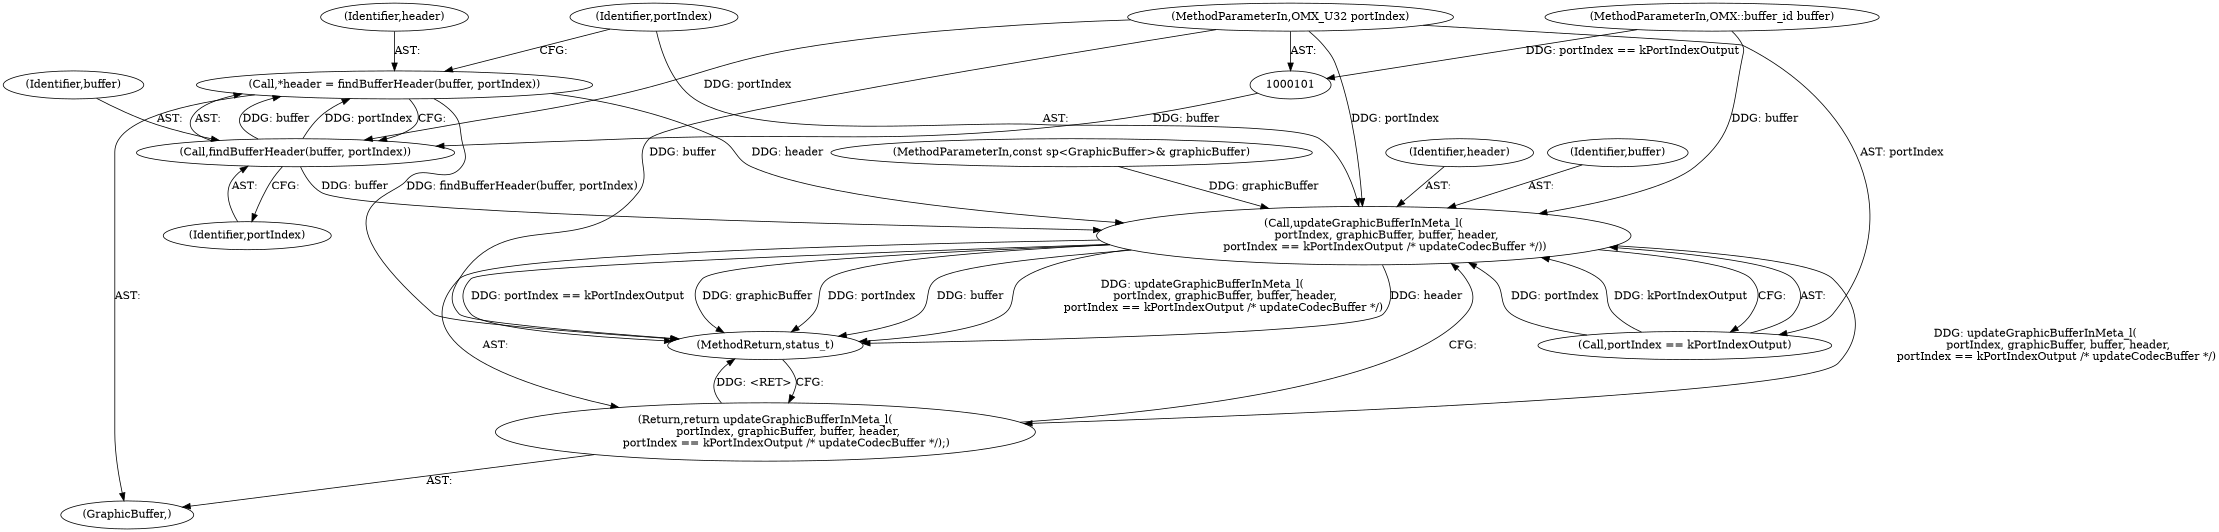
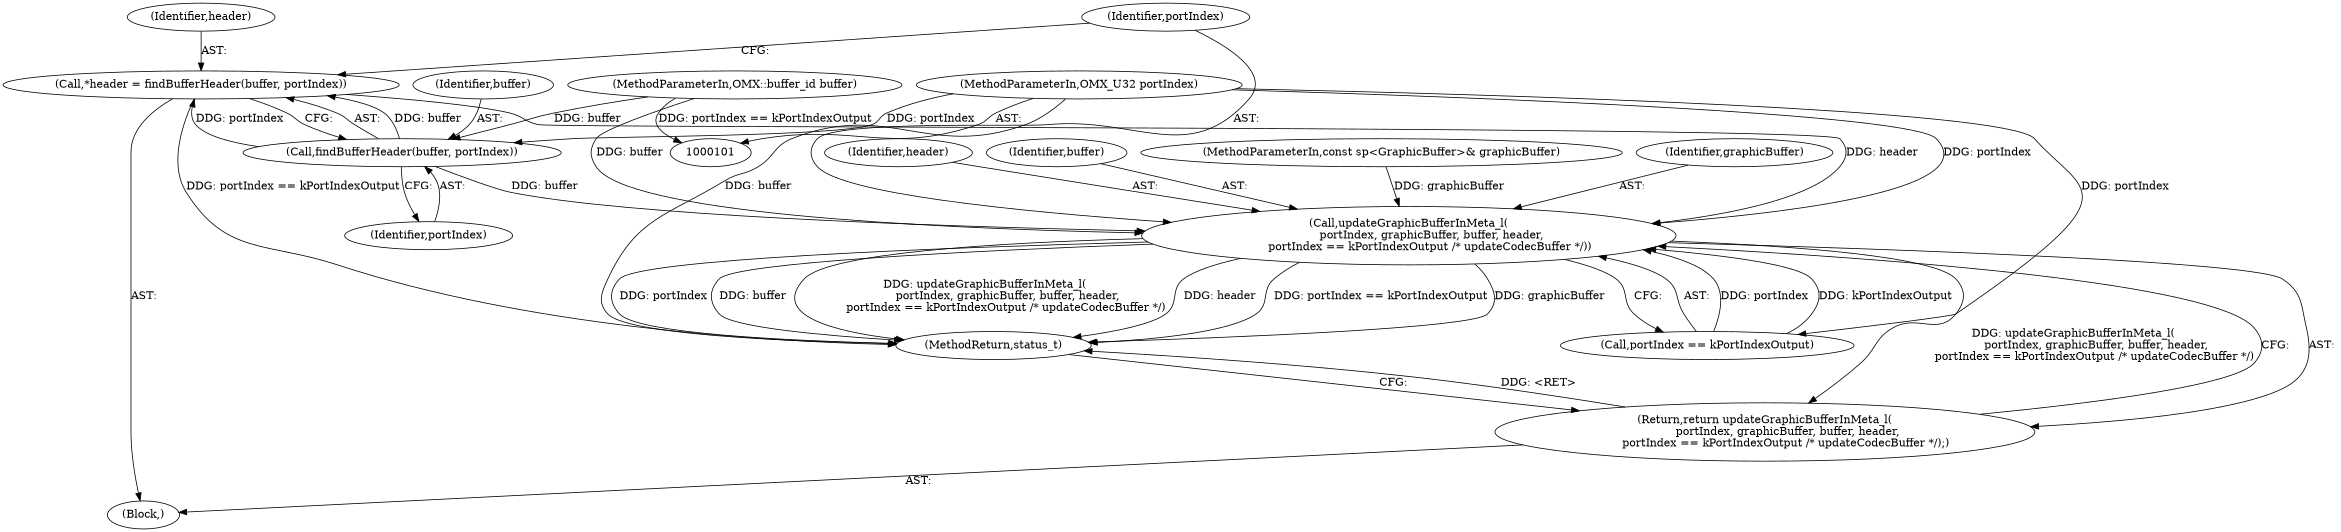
(852, 137) -> (553, 113)
none -> (1735, 153)
(1902, 153) -> (2125, 187)
(522, 187) -> (293, 187)
(127, 515) -> (143, 515)
